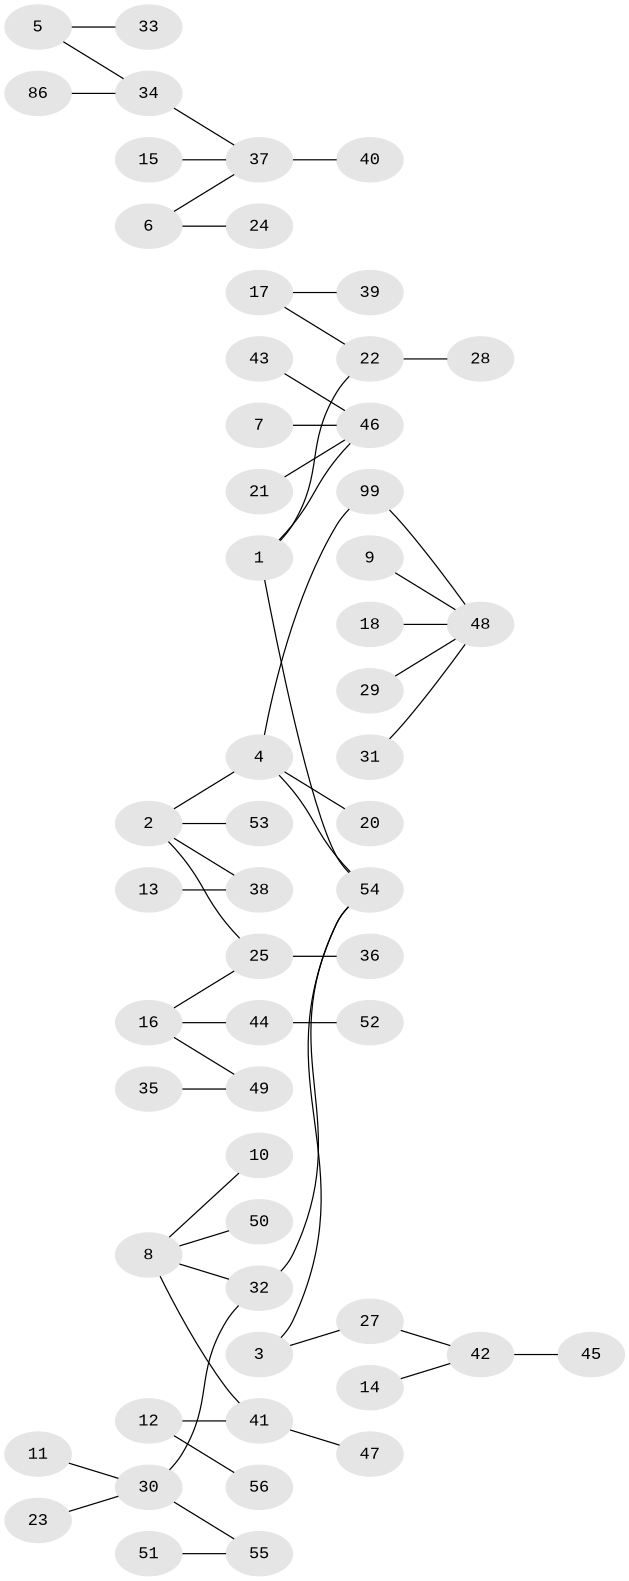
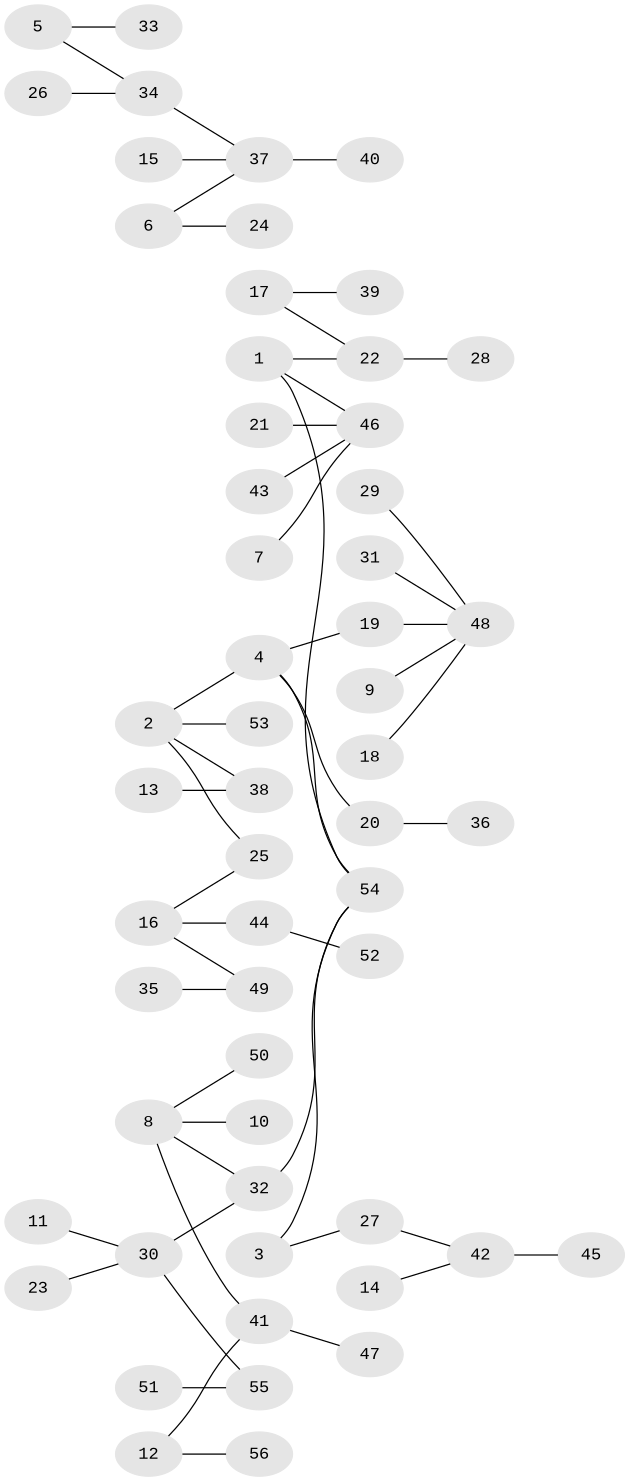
(38, 93) -> (38, 93)
(370, 492) -> (370, 624)
(315, 956) -> (425, 824)
